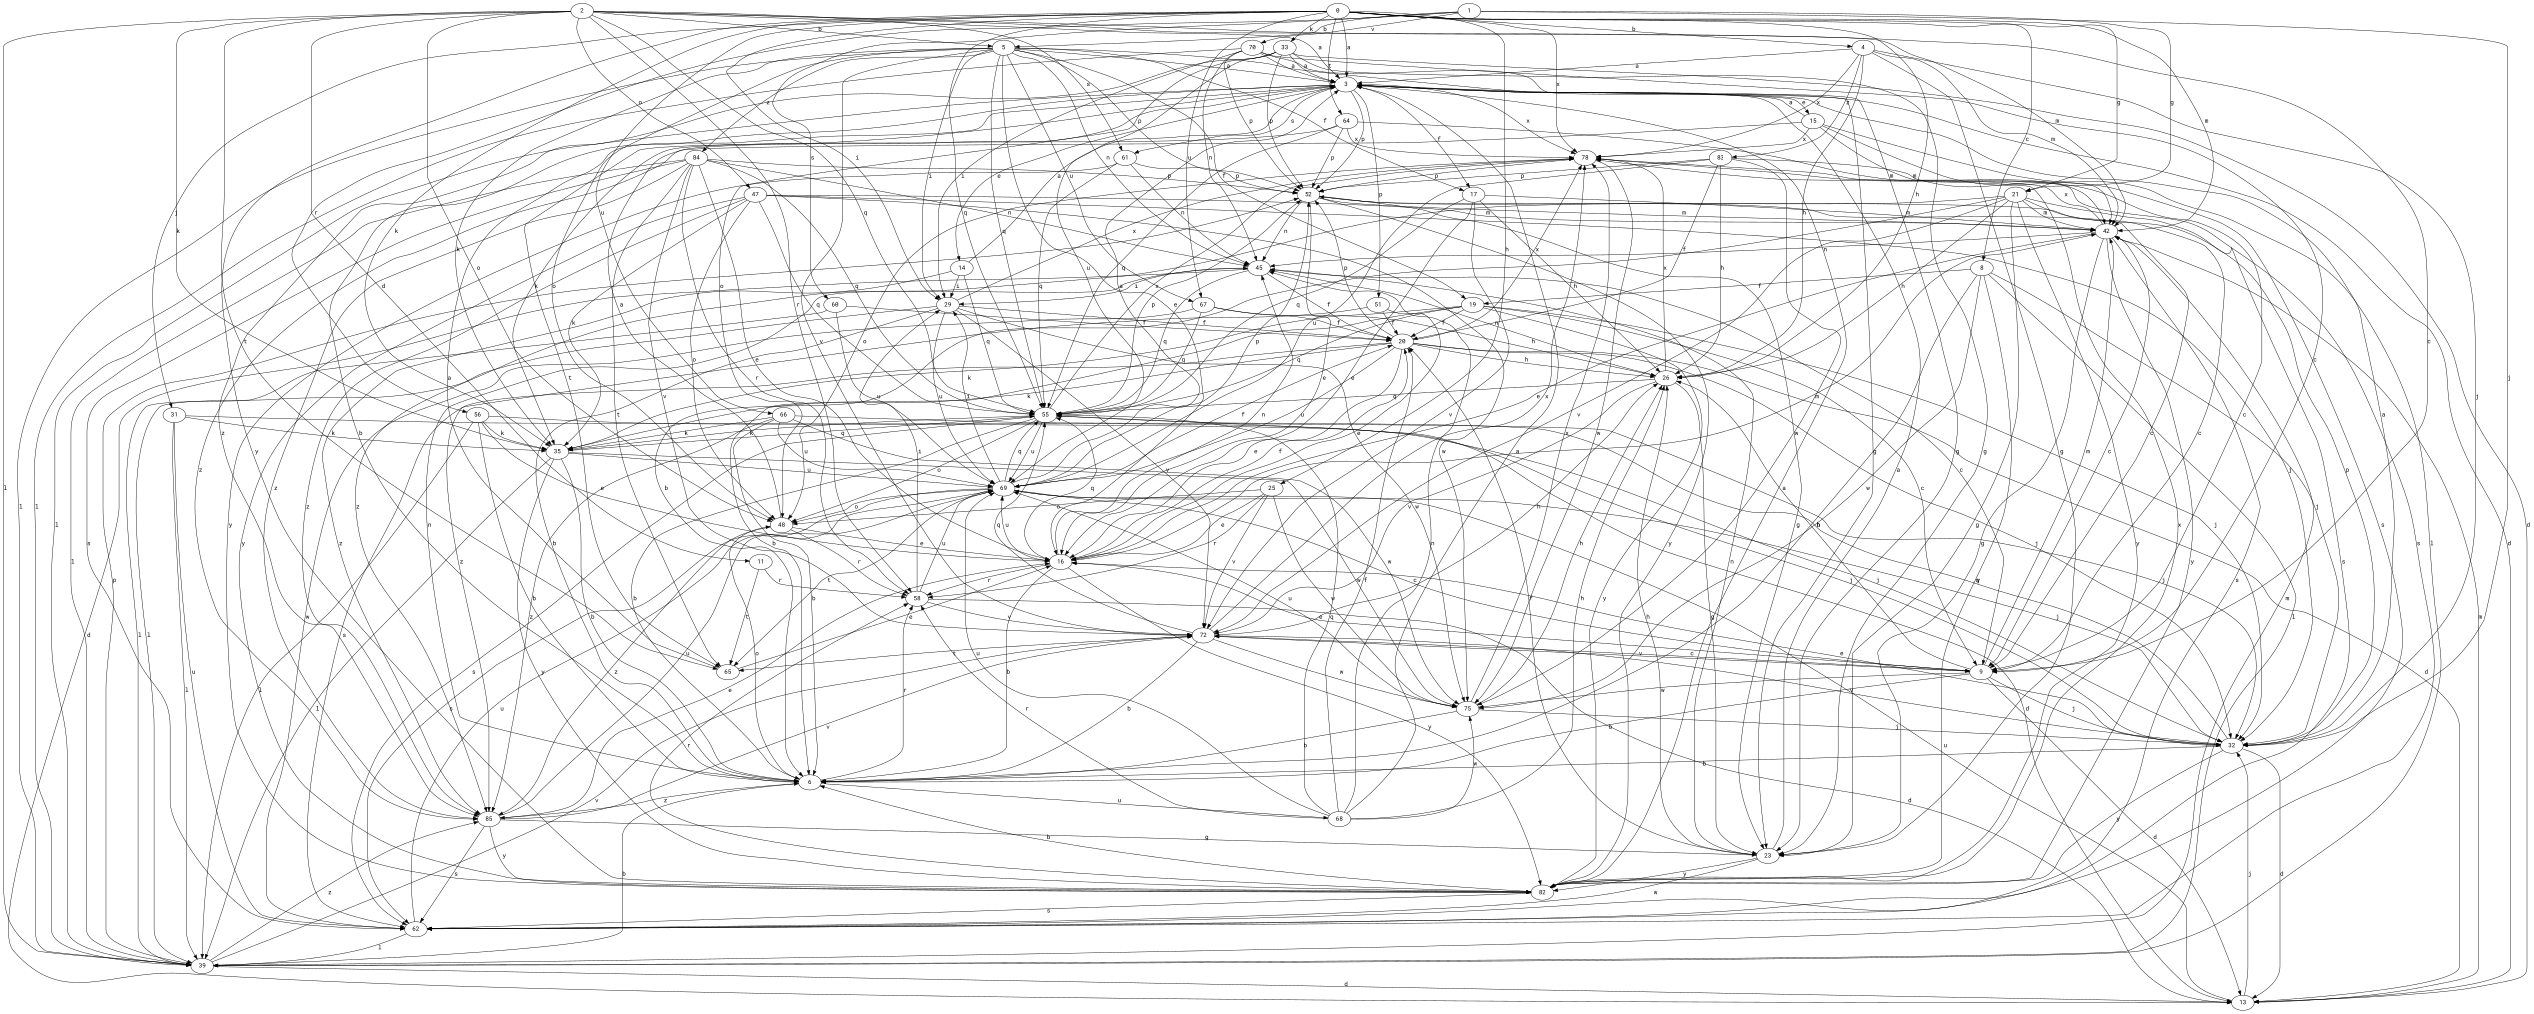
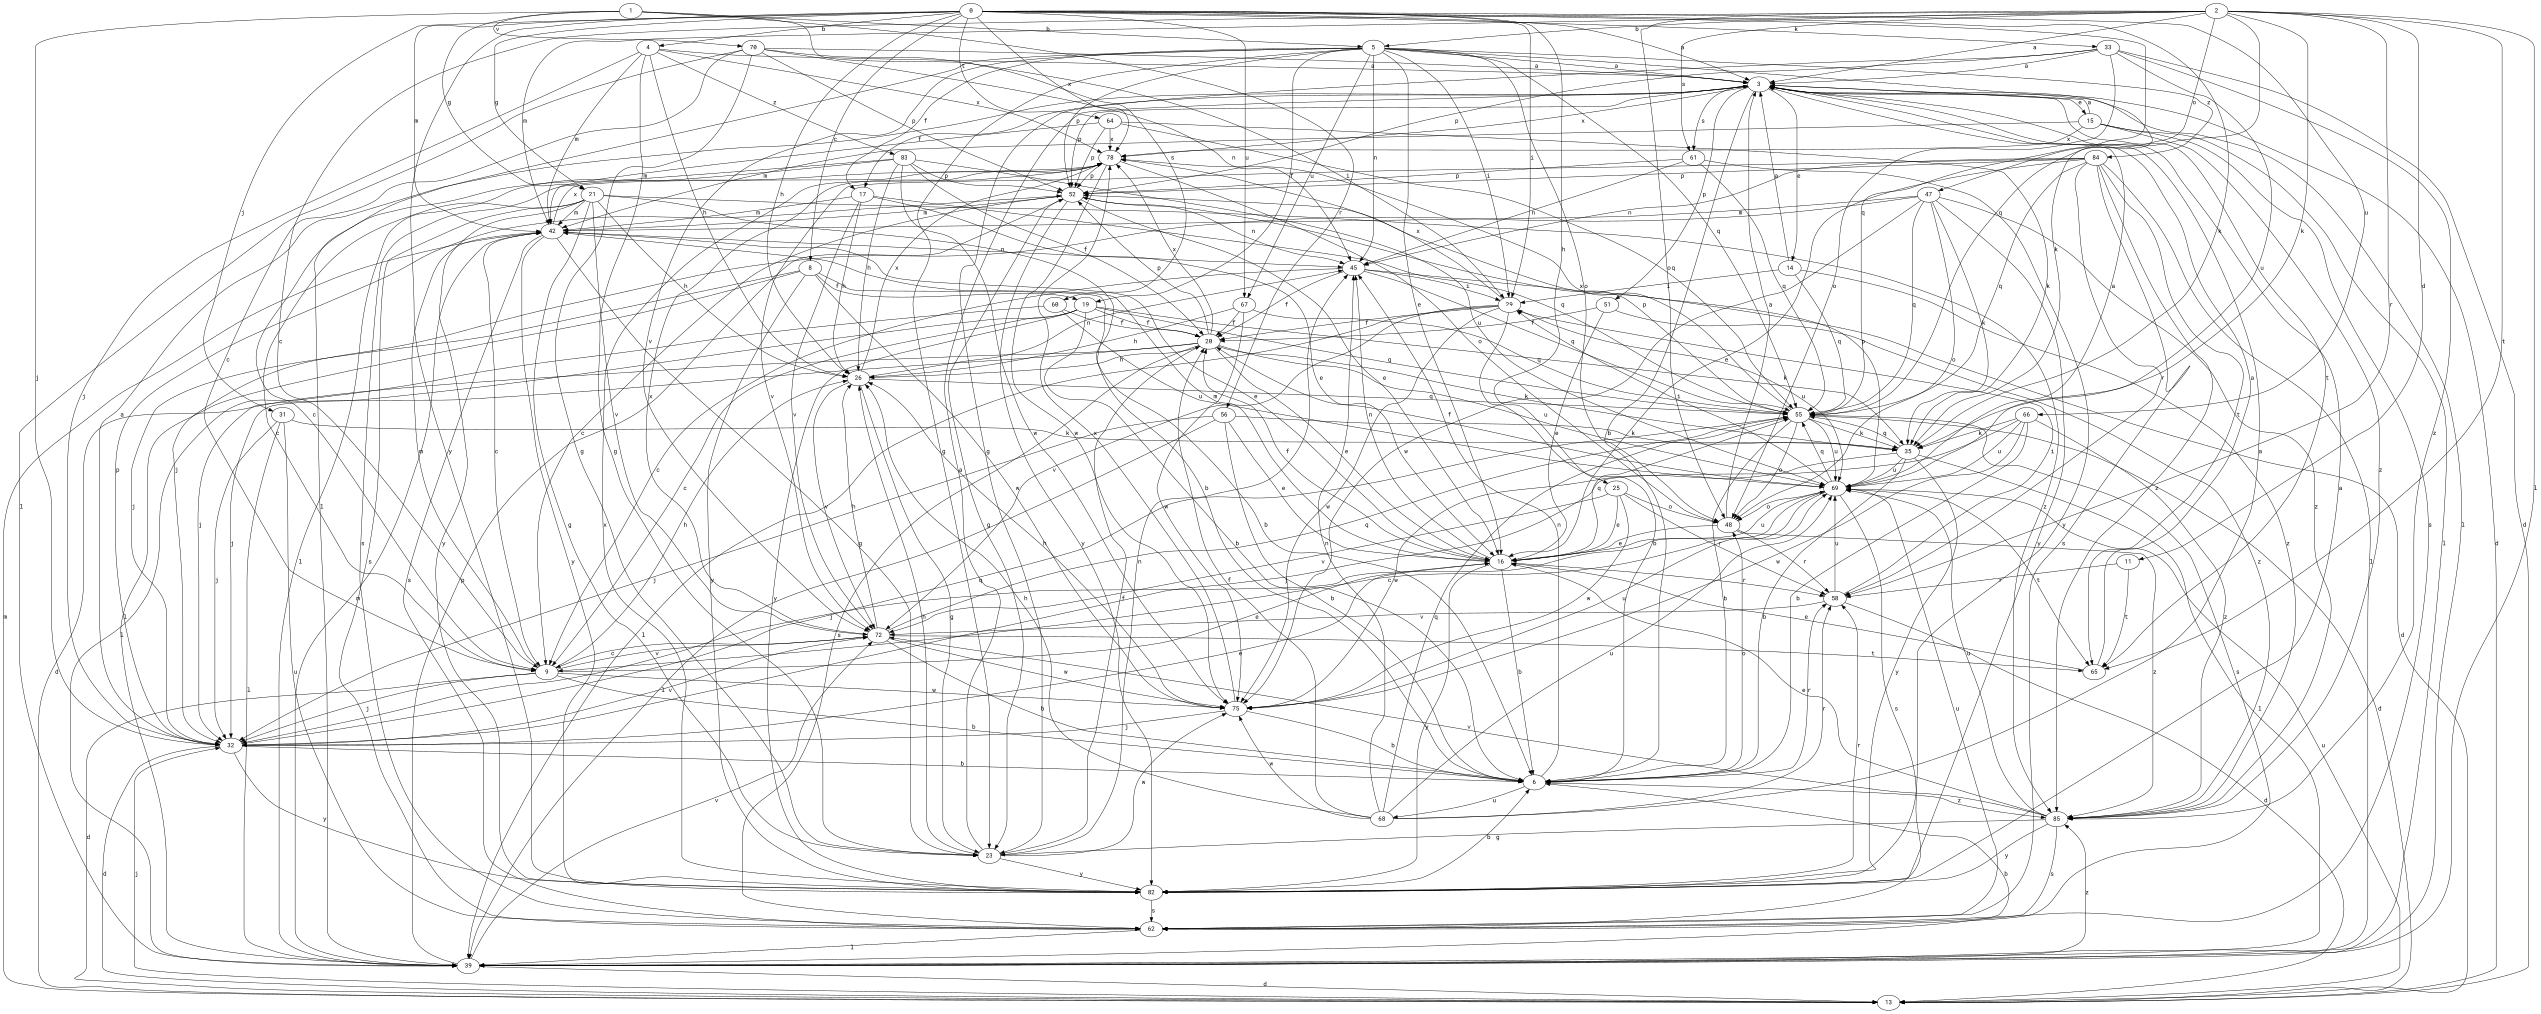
(473, 391) -> (1162, 504)
none -> (348, 418)
(1330, 913) -> (1133, 819)
